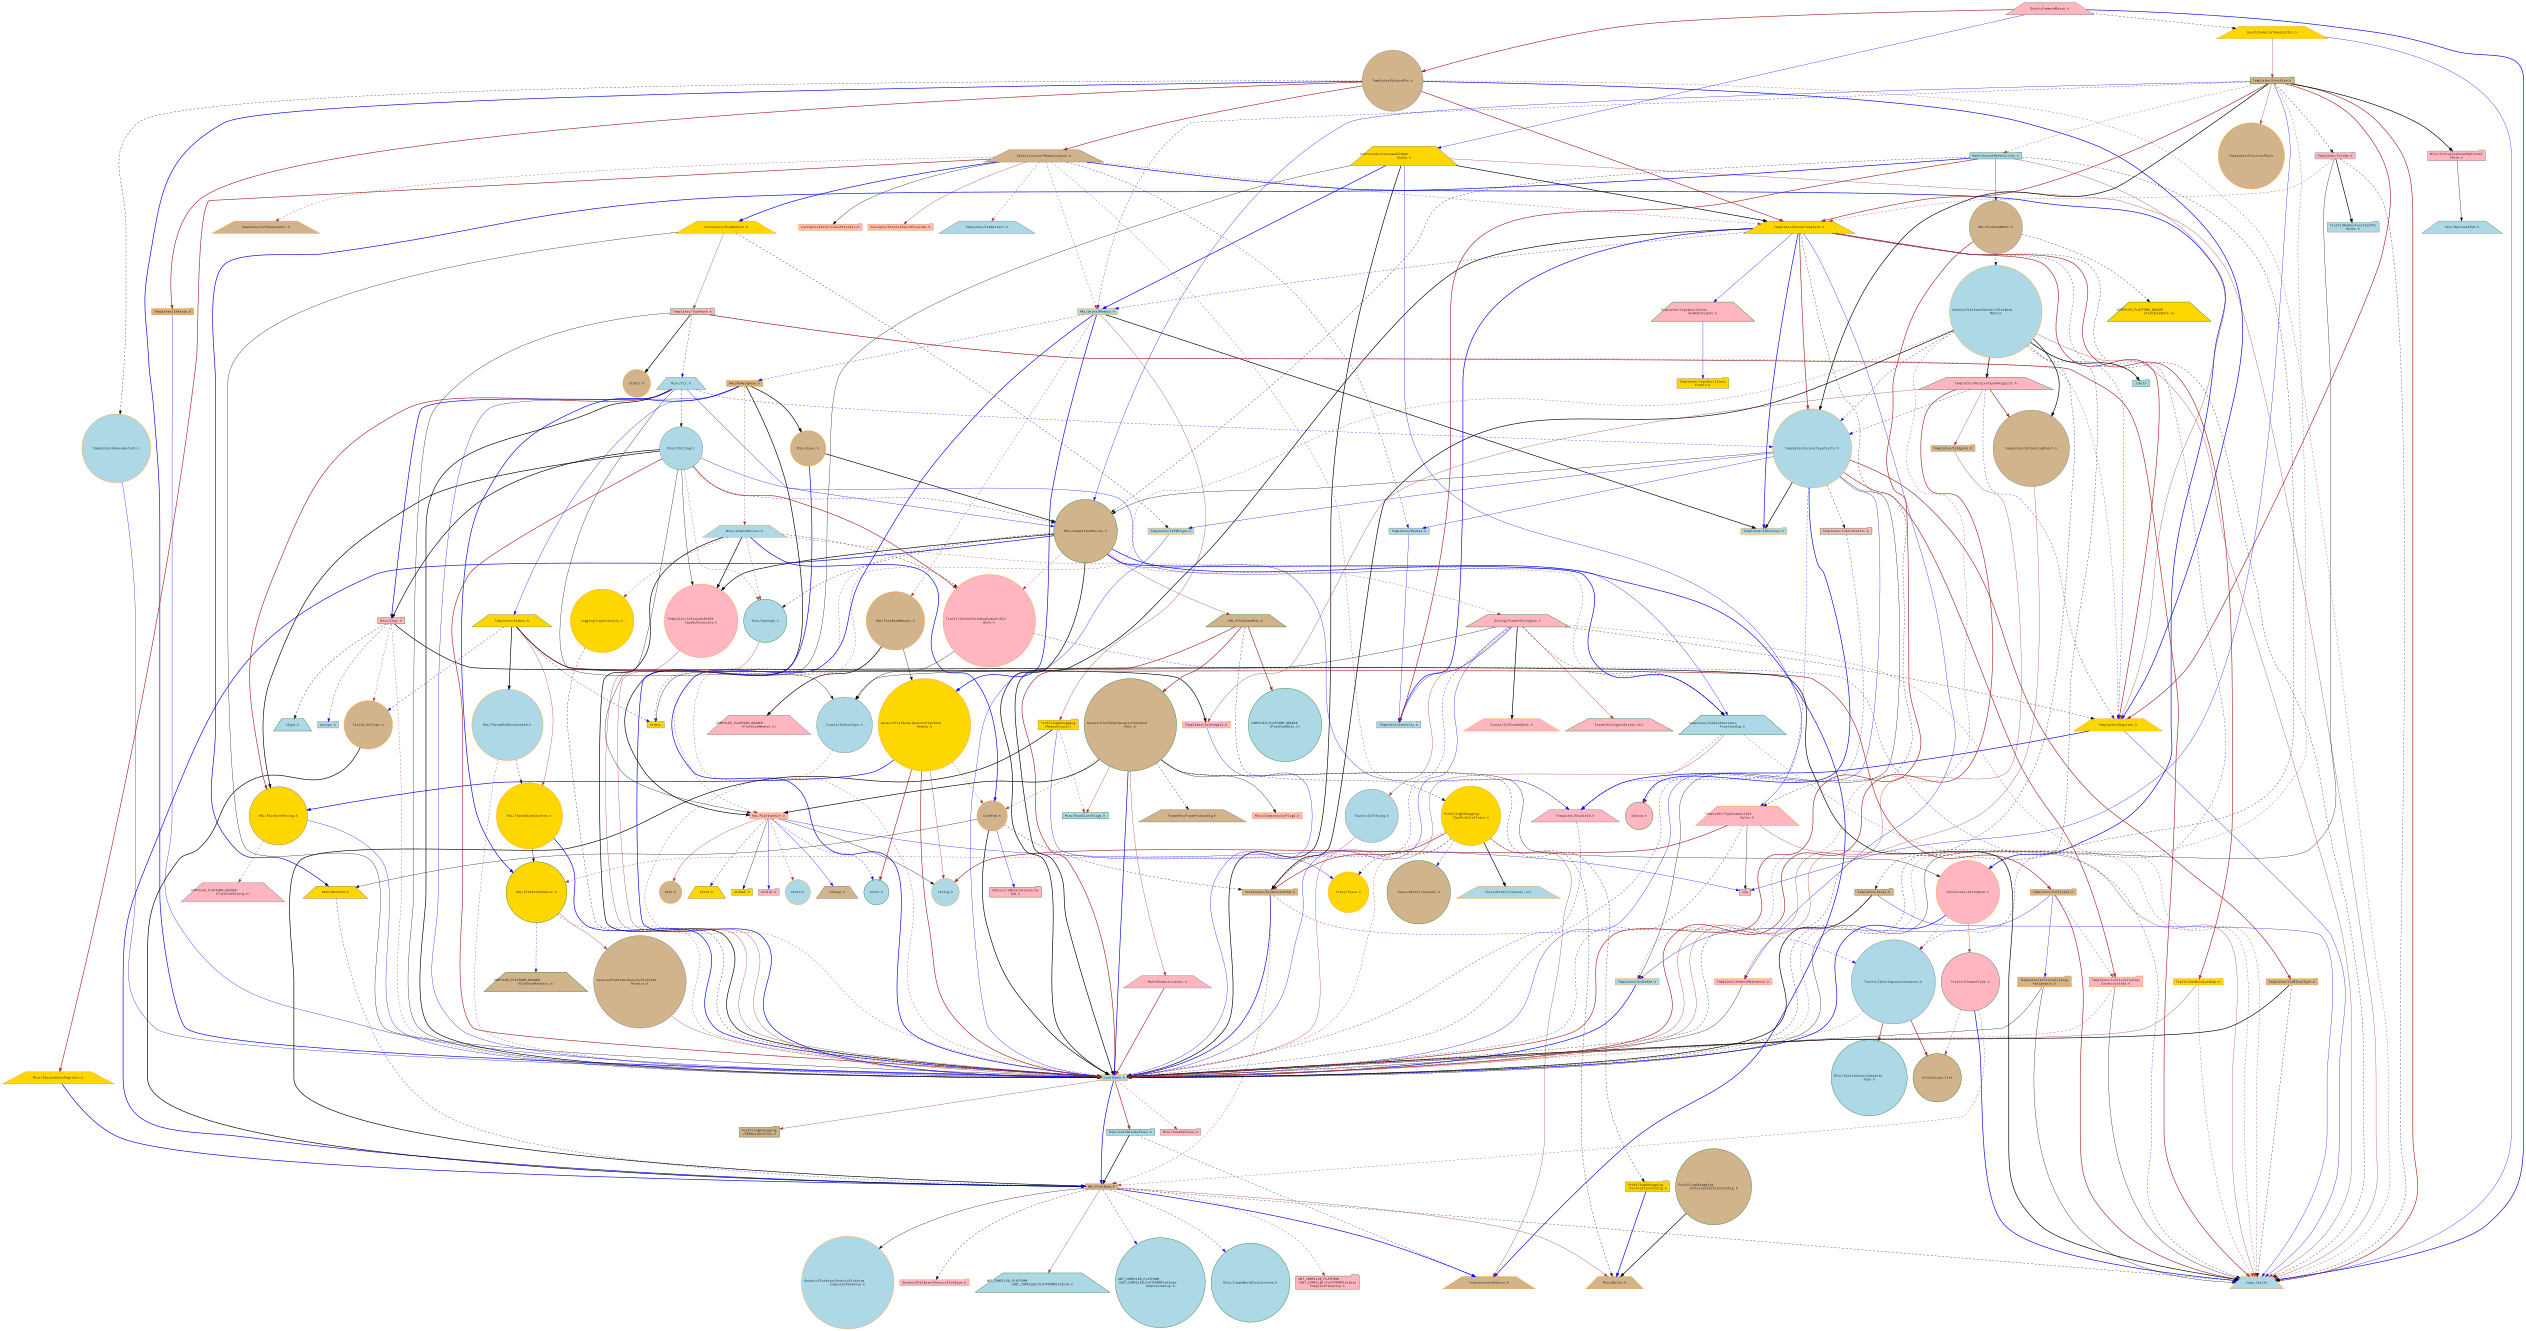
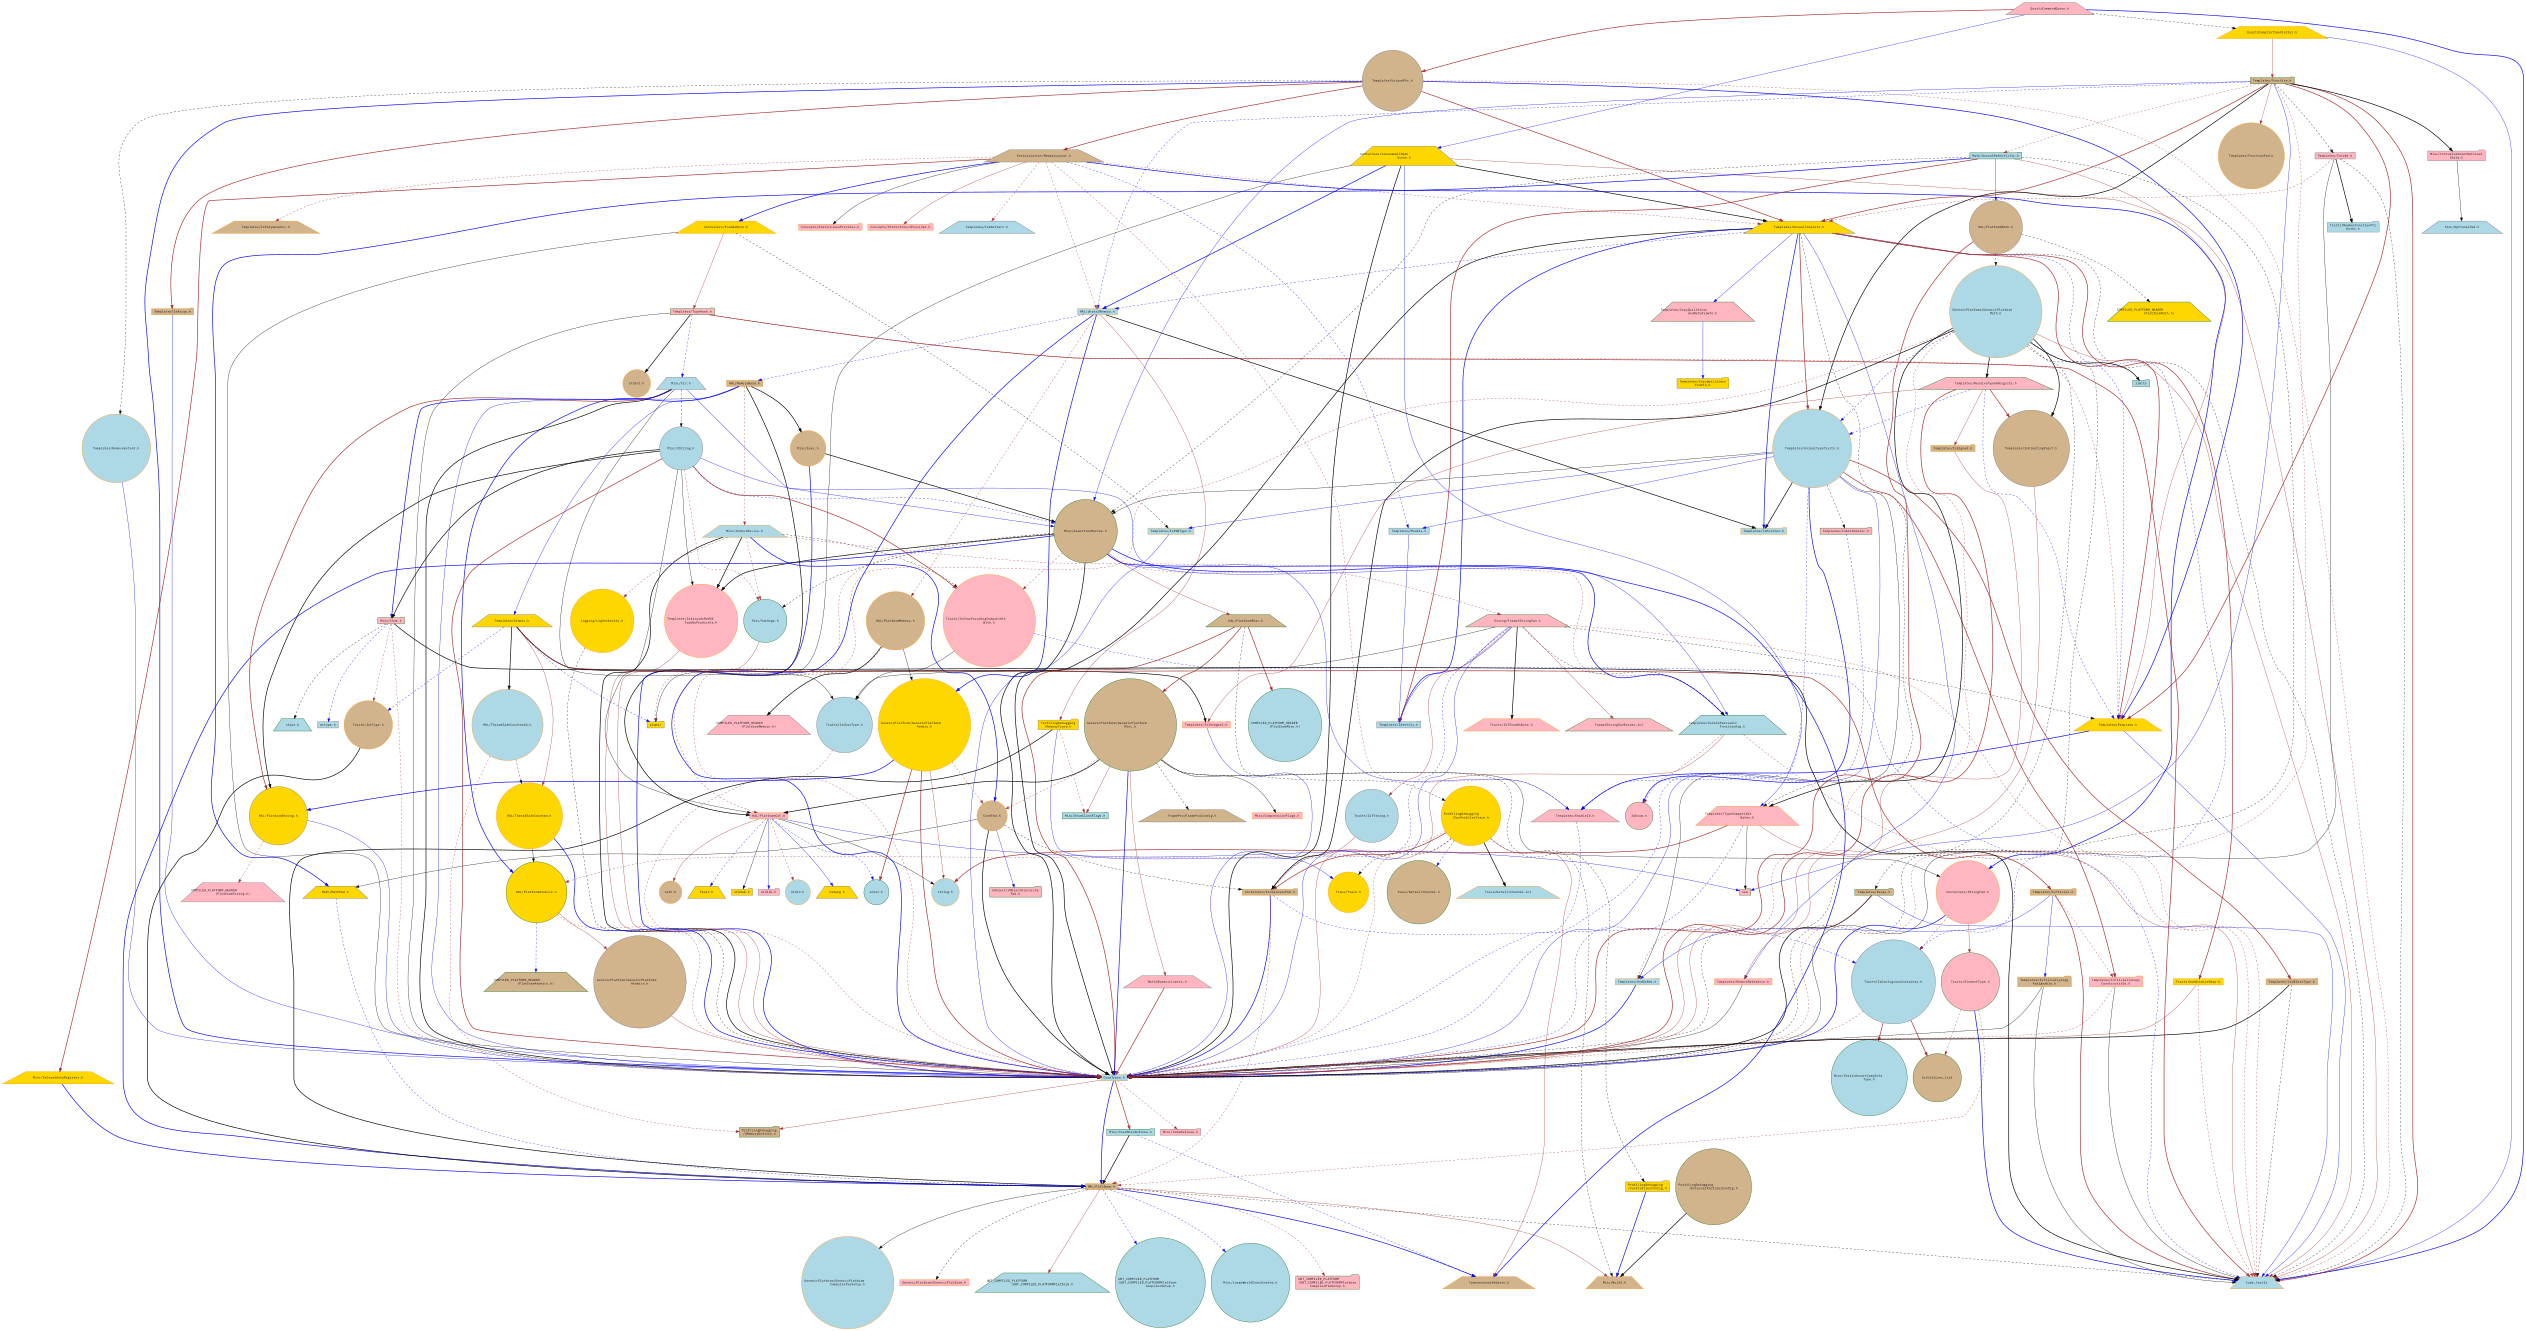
(1232, 427) -> none
none -> (1961, 610)
(837, 892) -> (837, 892)
(519, 1044) -> (467, 1036)
